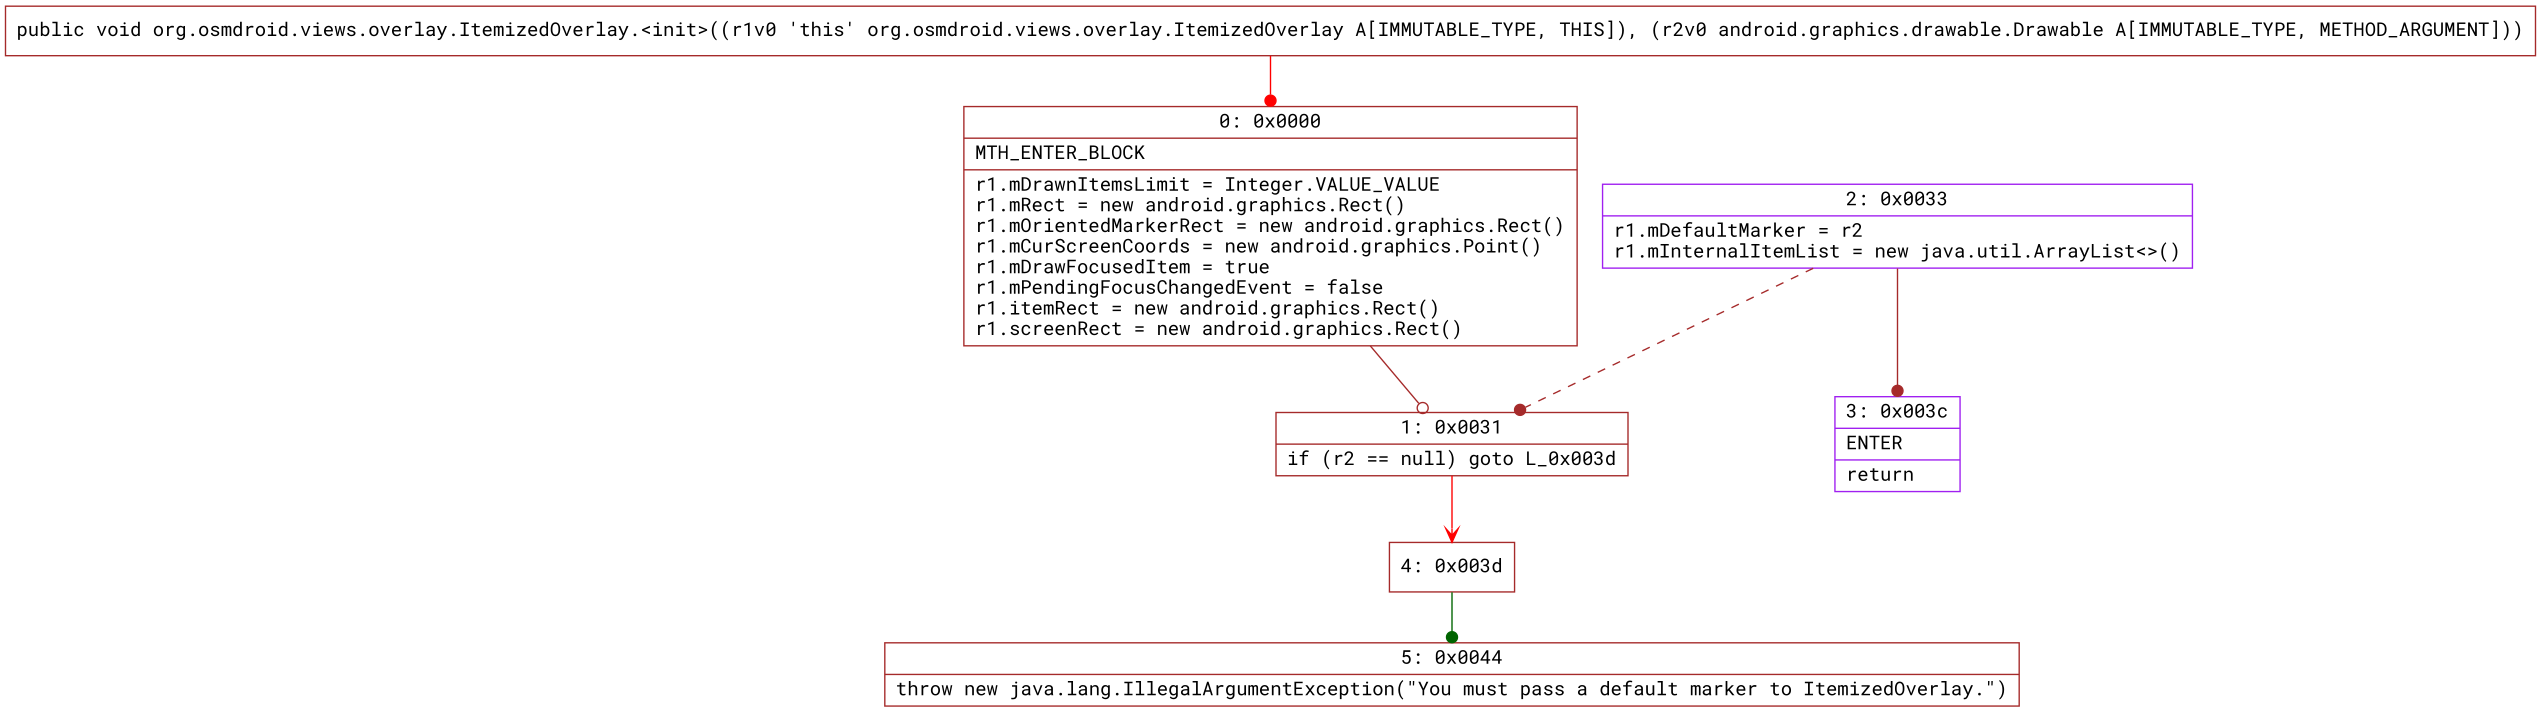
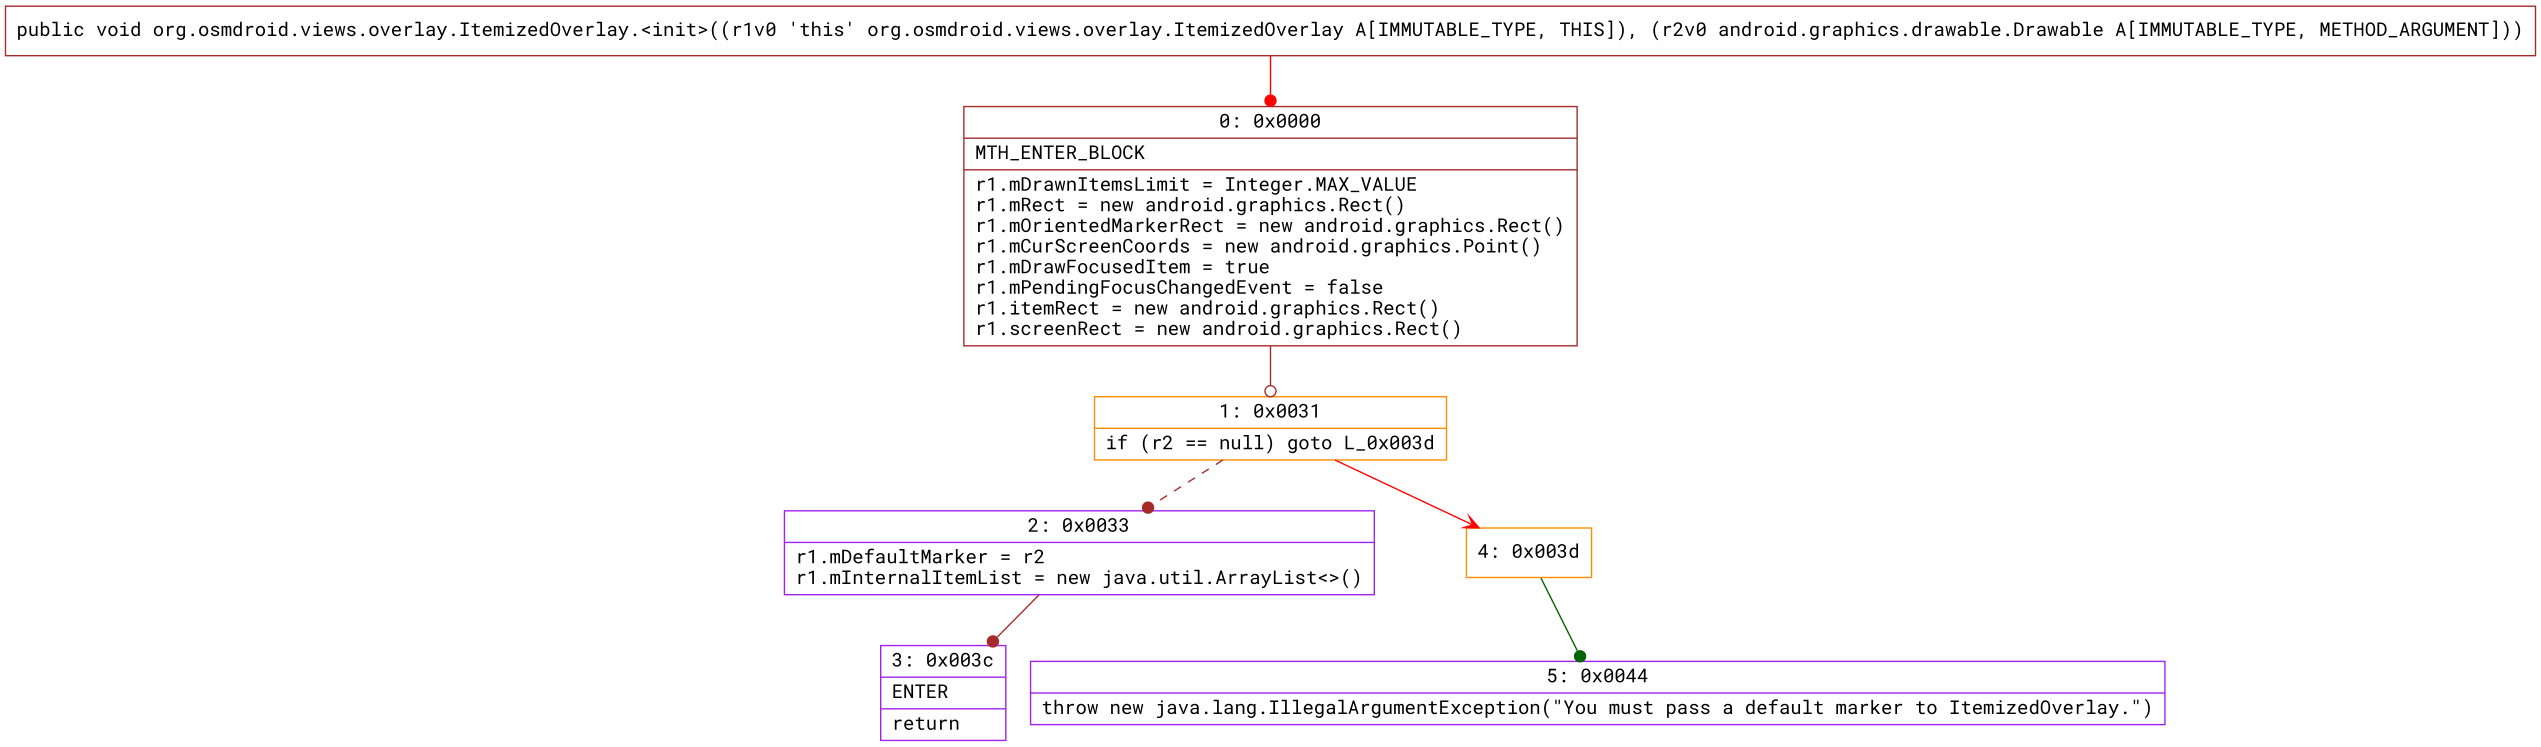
(1208, 185) -> (1196, 185)
(1669, 338) -> (1188, 482)
(1452, 444) -> (1270, 428)
(1452, 567) -> (1529, 553)
(1452, 674) -> (1598, 693)
